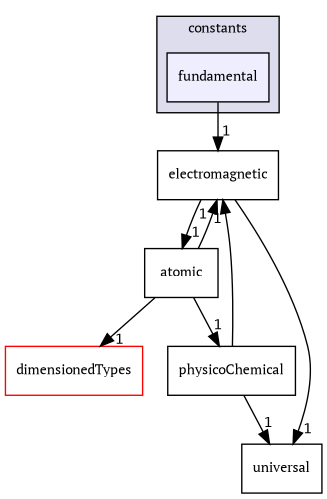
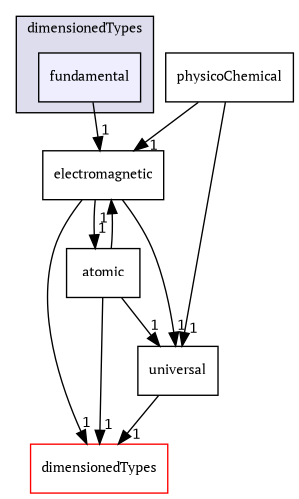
(218, 29) -> (85, 29)
none -> (49, 314)
(203, 316) -> (136, 317)
none -> (143, 415)
